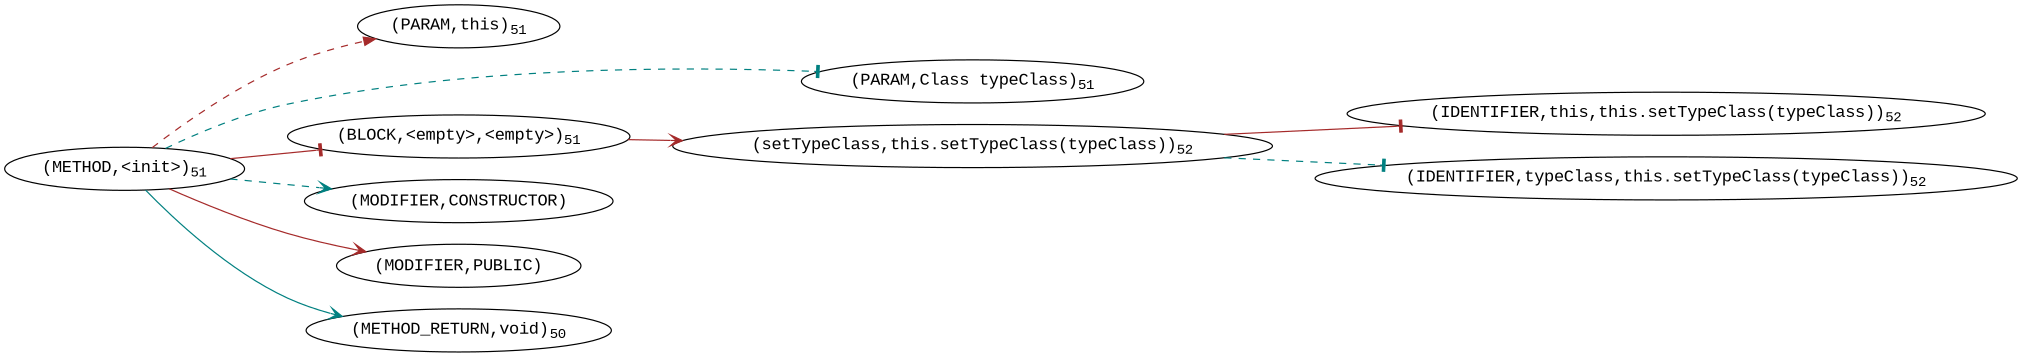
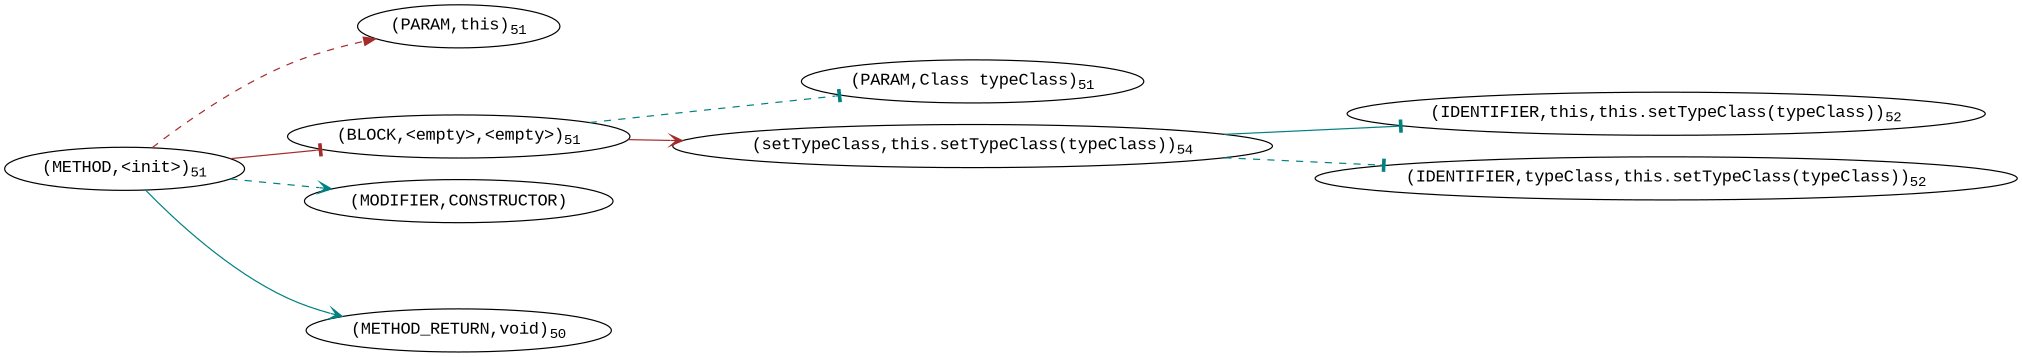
(485, 77) -> (713, 109)
(1311, 130) -> (1311, 130)
(1185, 144) -> (1185, 144)
(459, 266) -> none
